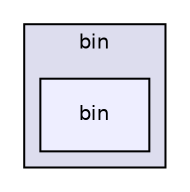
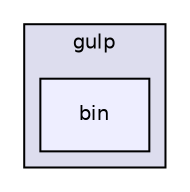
(95, 43) -> (95, 43)
